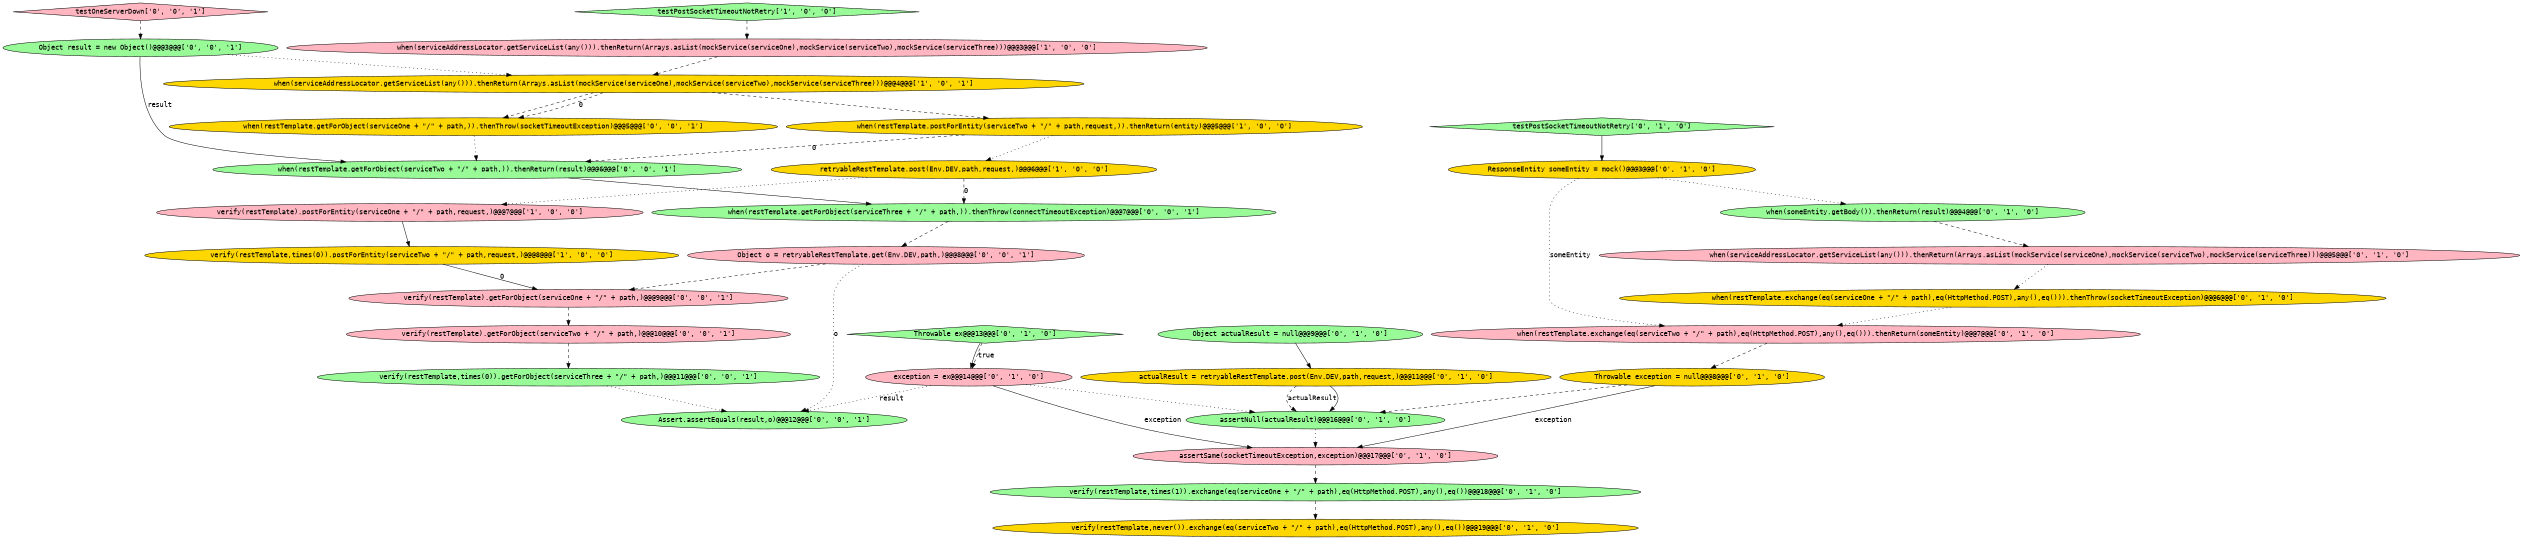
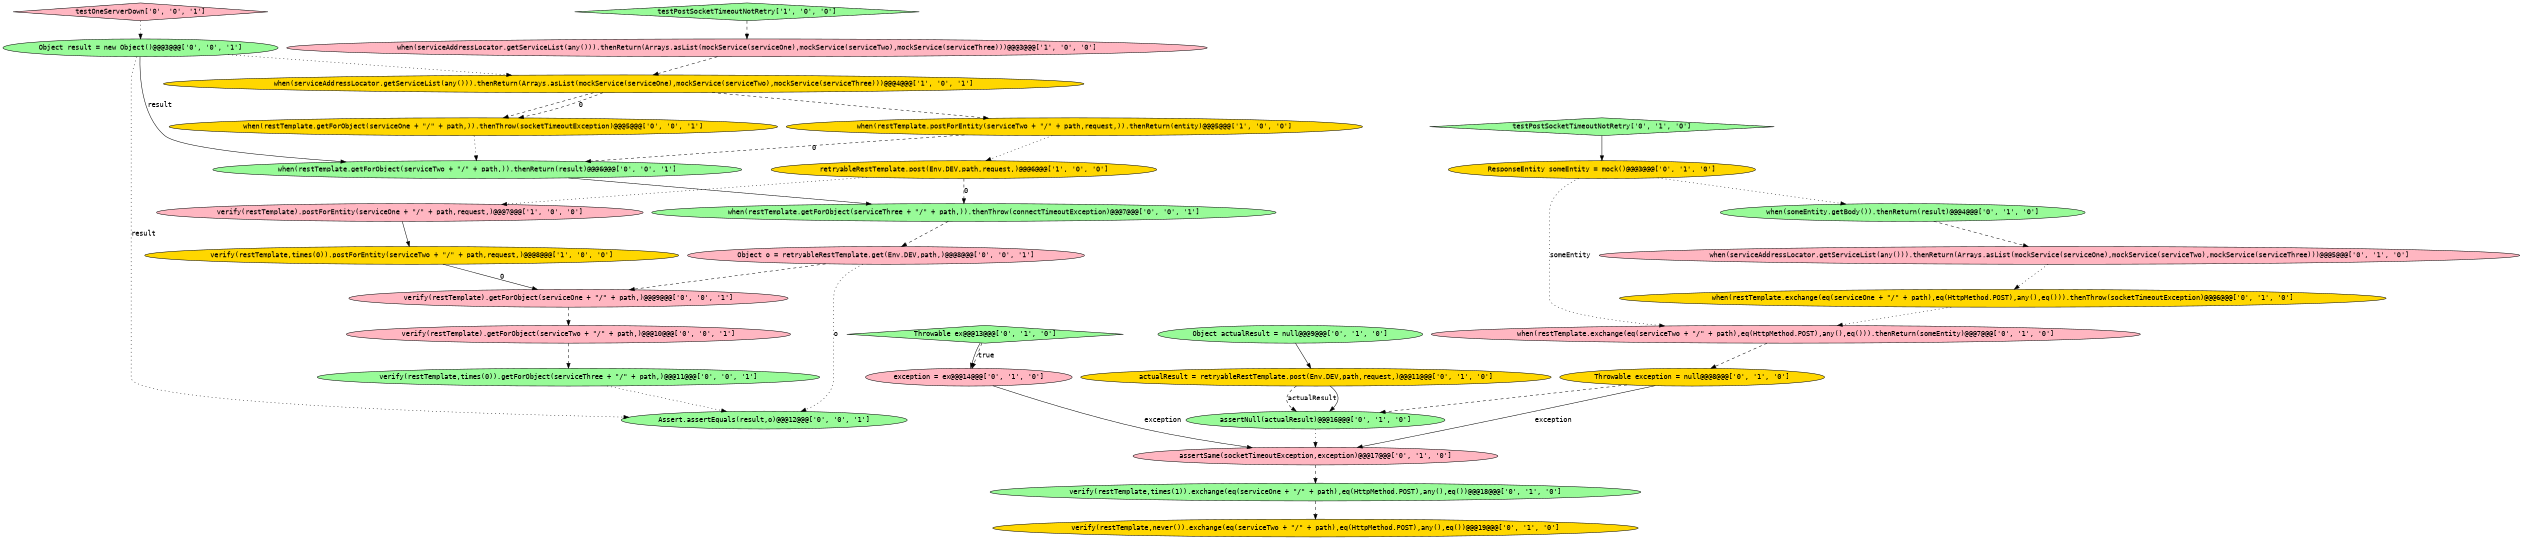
(141, 27) -> (141, 27)
(870, 398) -> (215, 397)
(1138, 398) -> none
